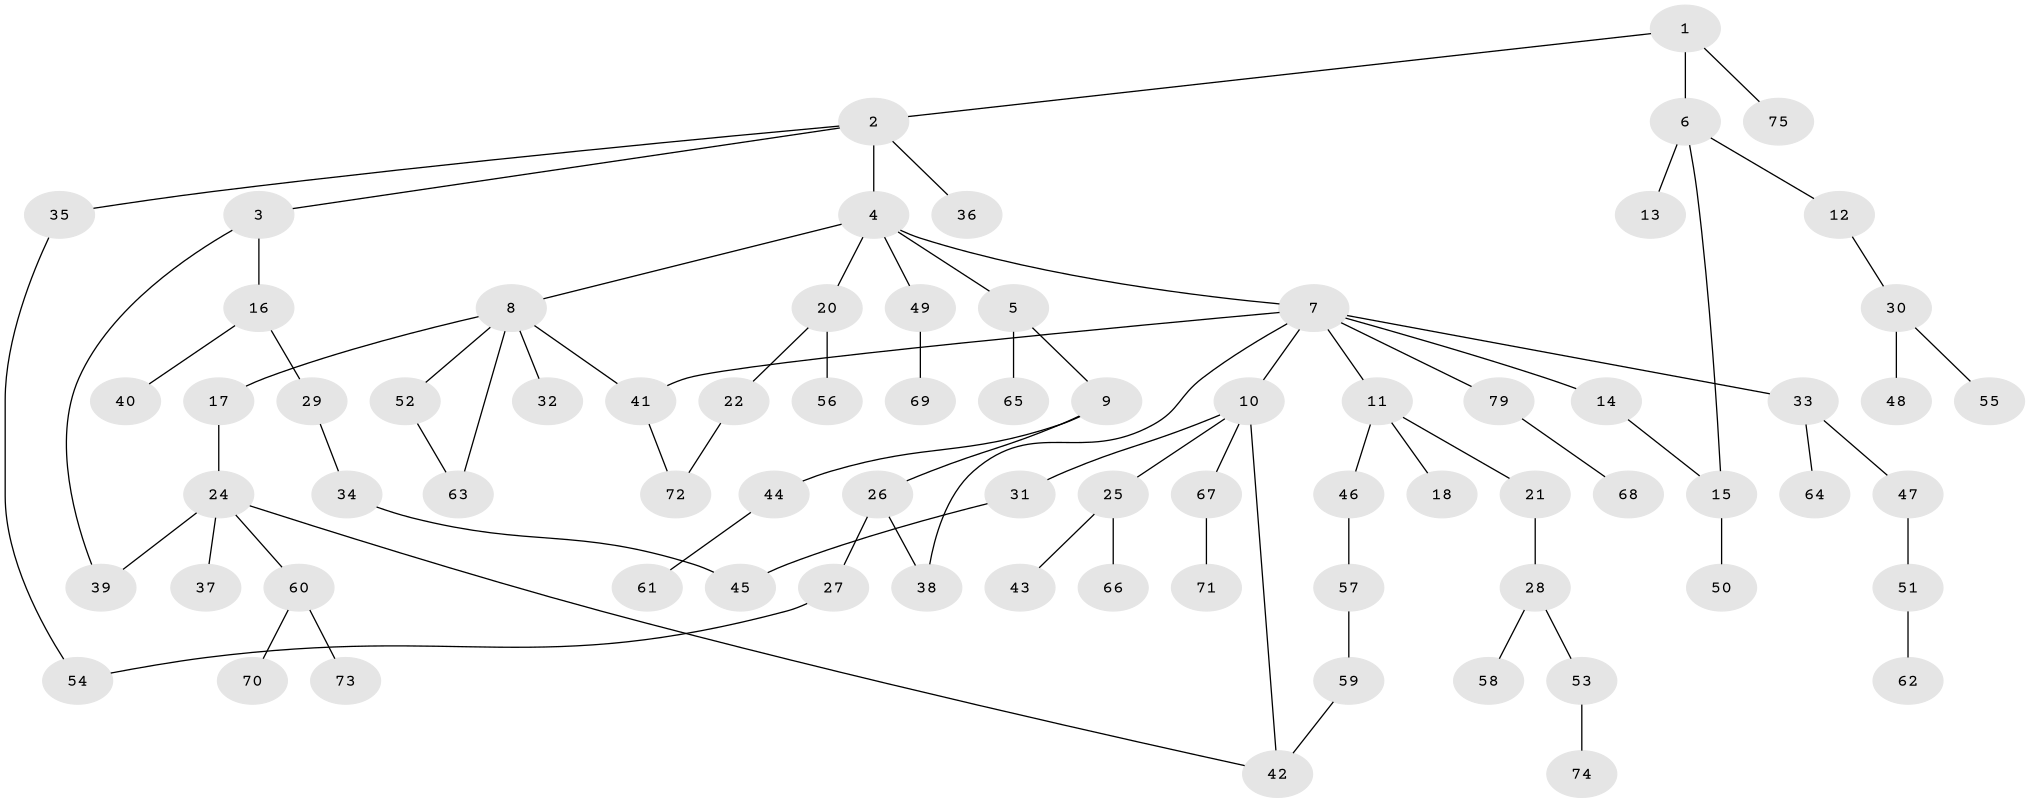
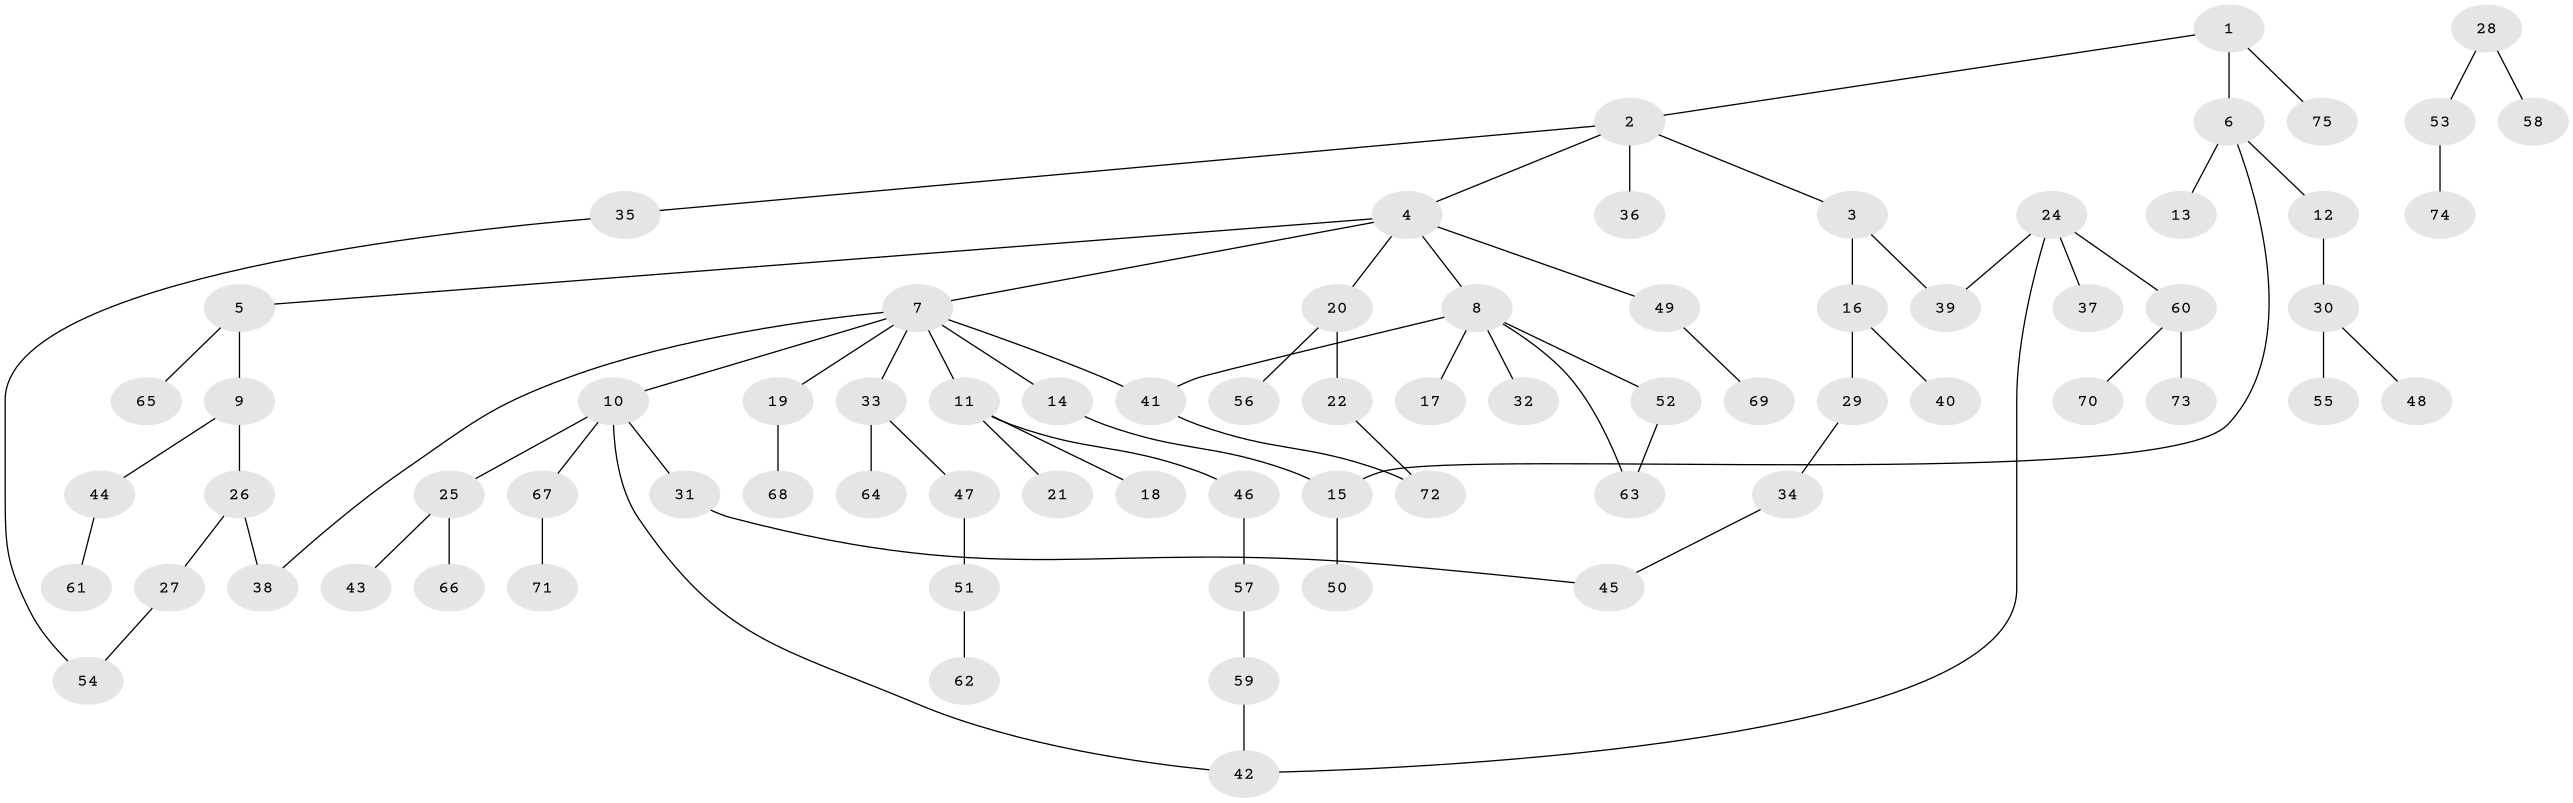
(1499, 401) -> (778, 401)
(219, 448) -> none
(1535, 541) -> none
